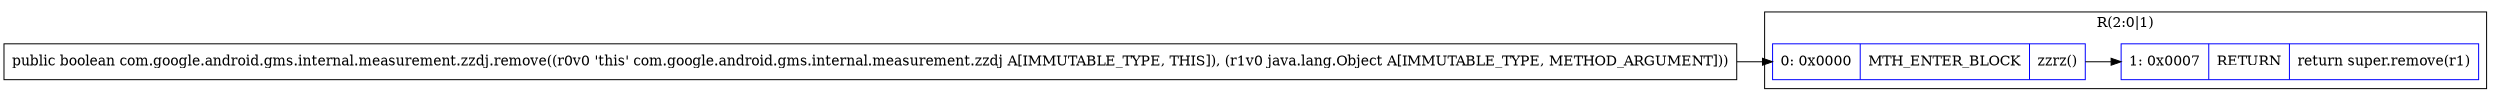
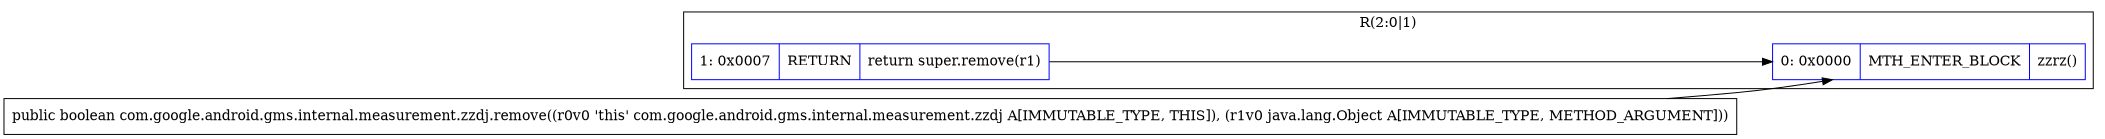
(2098, 62) -> (1406, 62)
